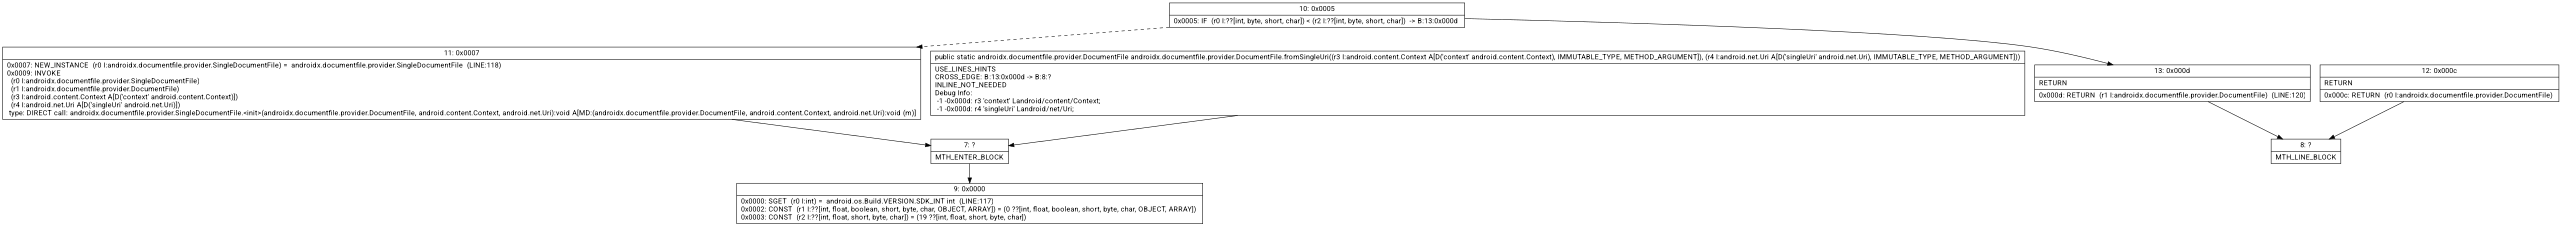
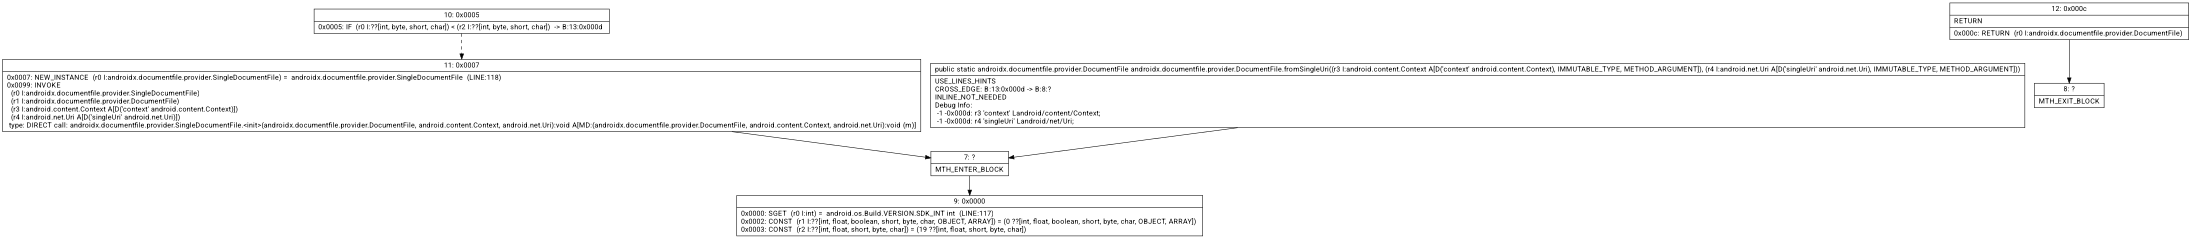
(36, 73) -> (36, 85)
(2172, 83) -> none
(2306, 157) -> (2069, 101)
